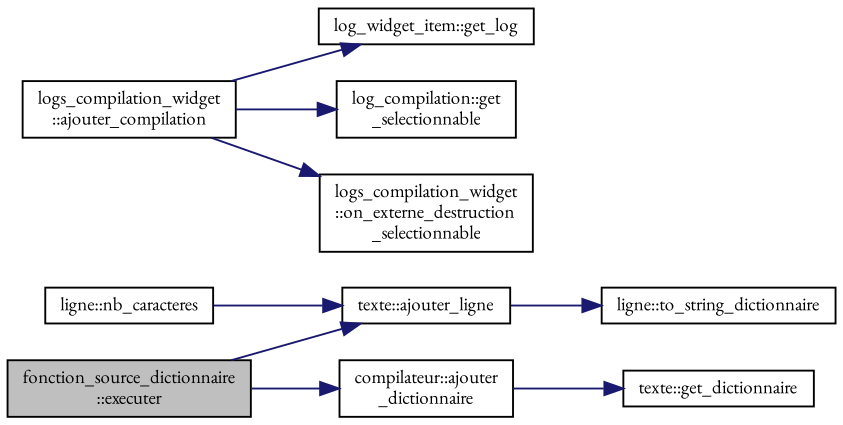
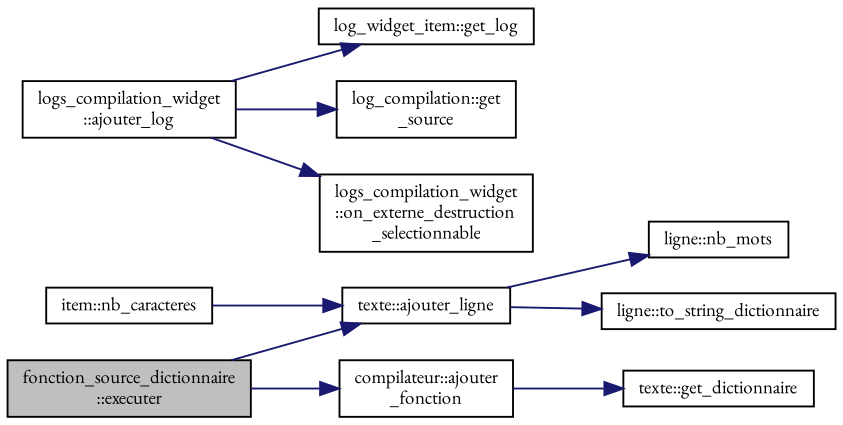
(129, 109) -> (129, 109)
(426, 109) -> (426, 109)
none -> (719, 240)
(129, 306) -> (129, 306)
(426, 389) -> (426, 389)
